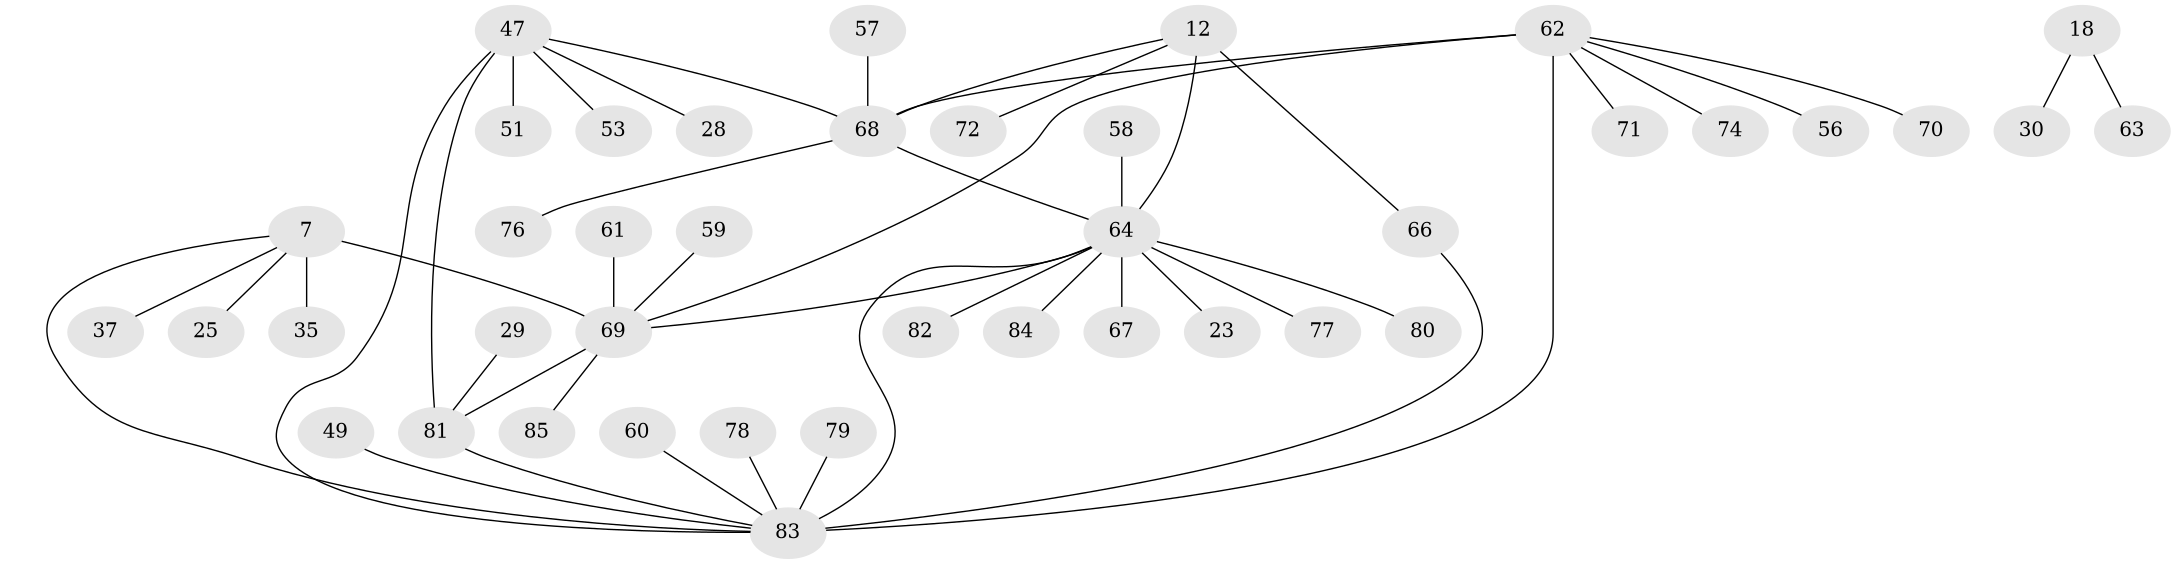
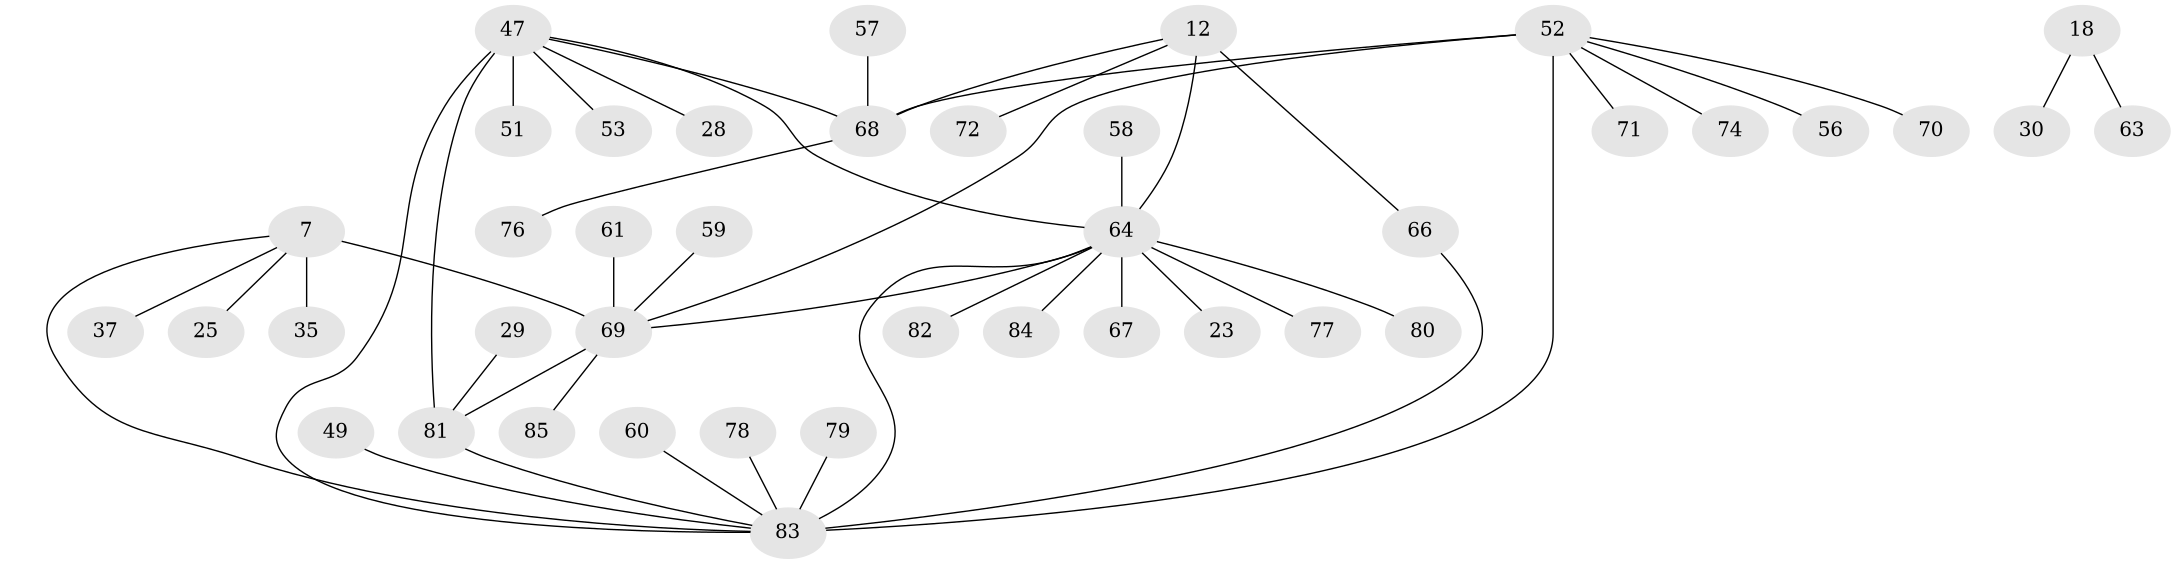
(1553, 31) -> (1553, 31)
(992, 185) -> (821, 158)
